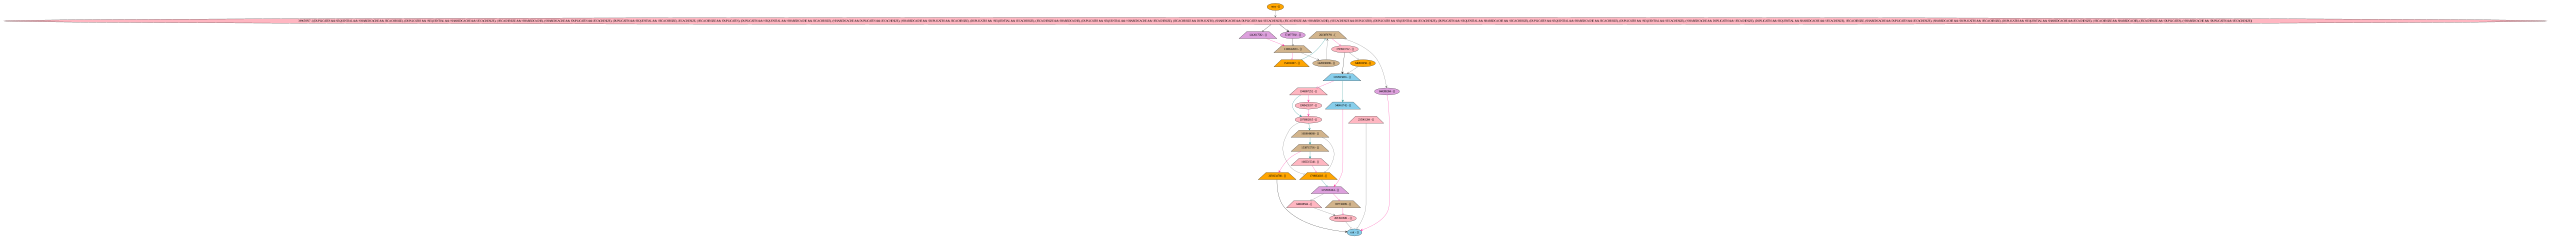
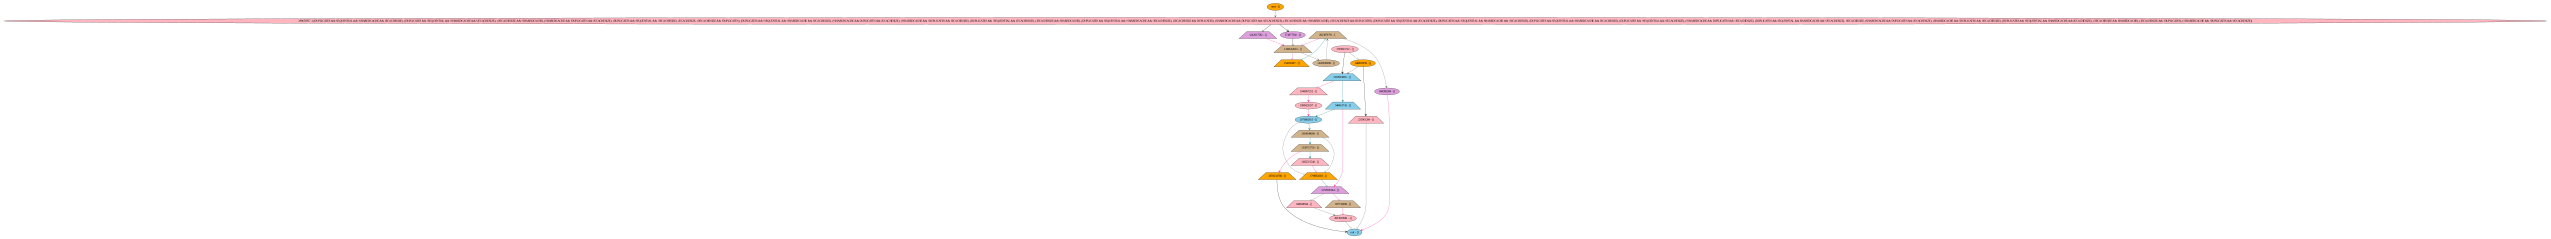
(1336, 42) -> (1311, 42)
none -> (1364, 90)
(1292, 105) -> (1326, 113)
(1308, 120) -> (1308, 120)
